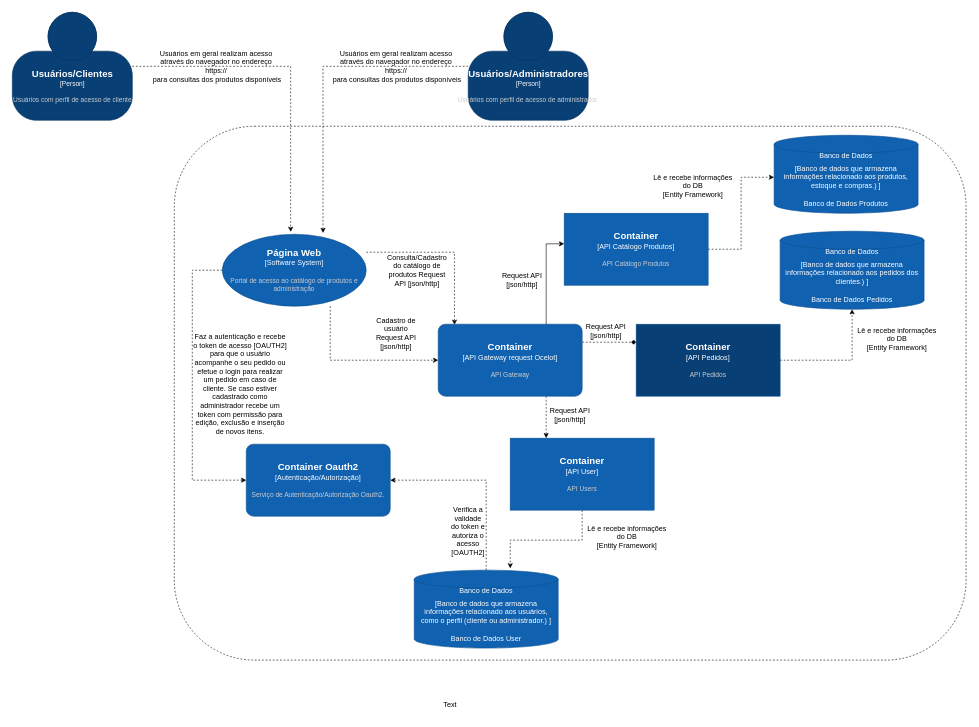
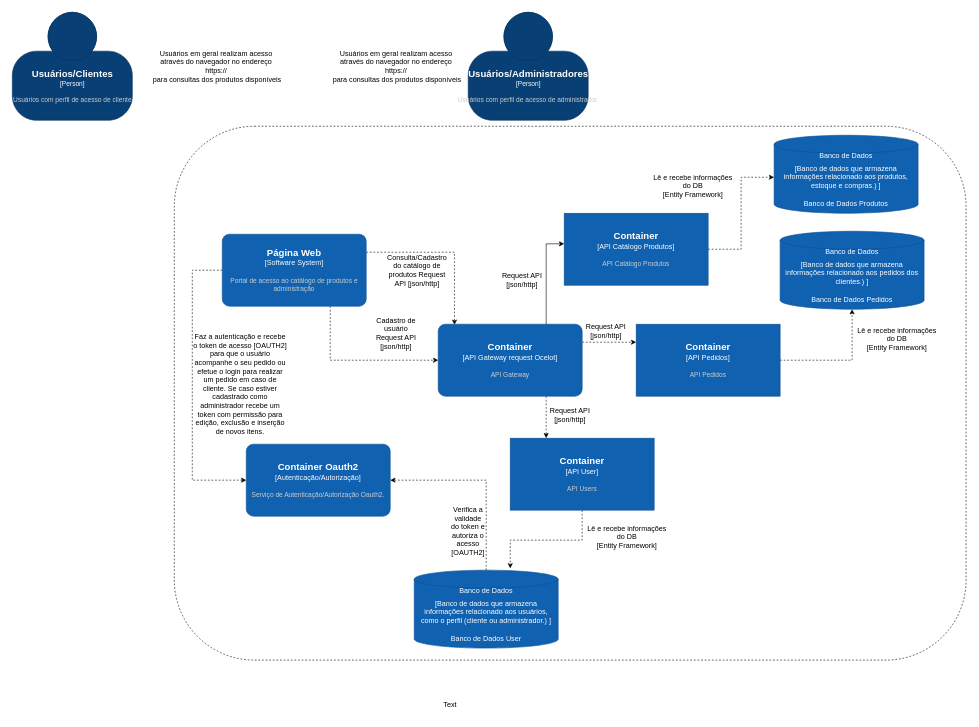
(323, 66) -> none
(291, 146) -> none
(294, 270) -> (294, 270)
(630, 342) -> (630, 342)
(708, 360) -> (708, 360)
